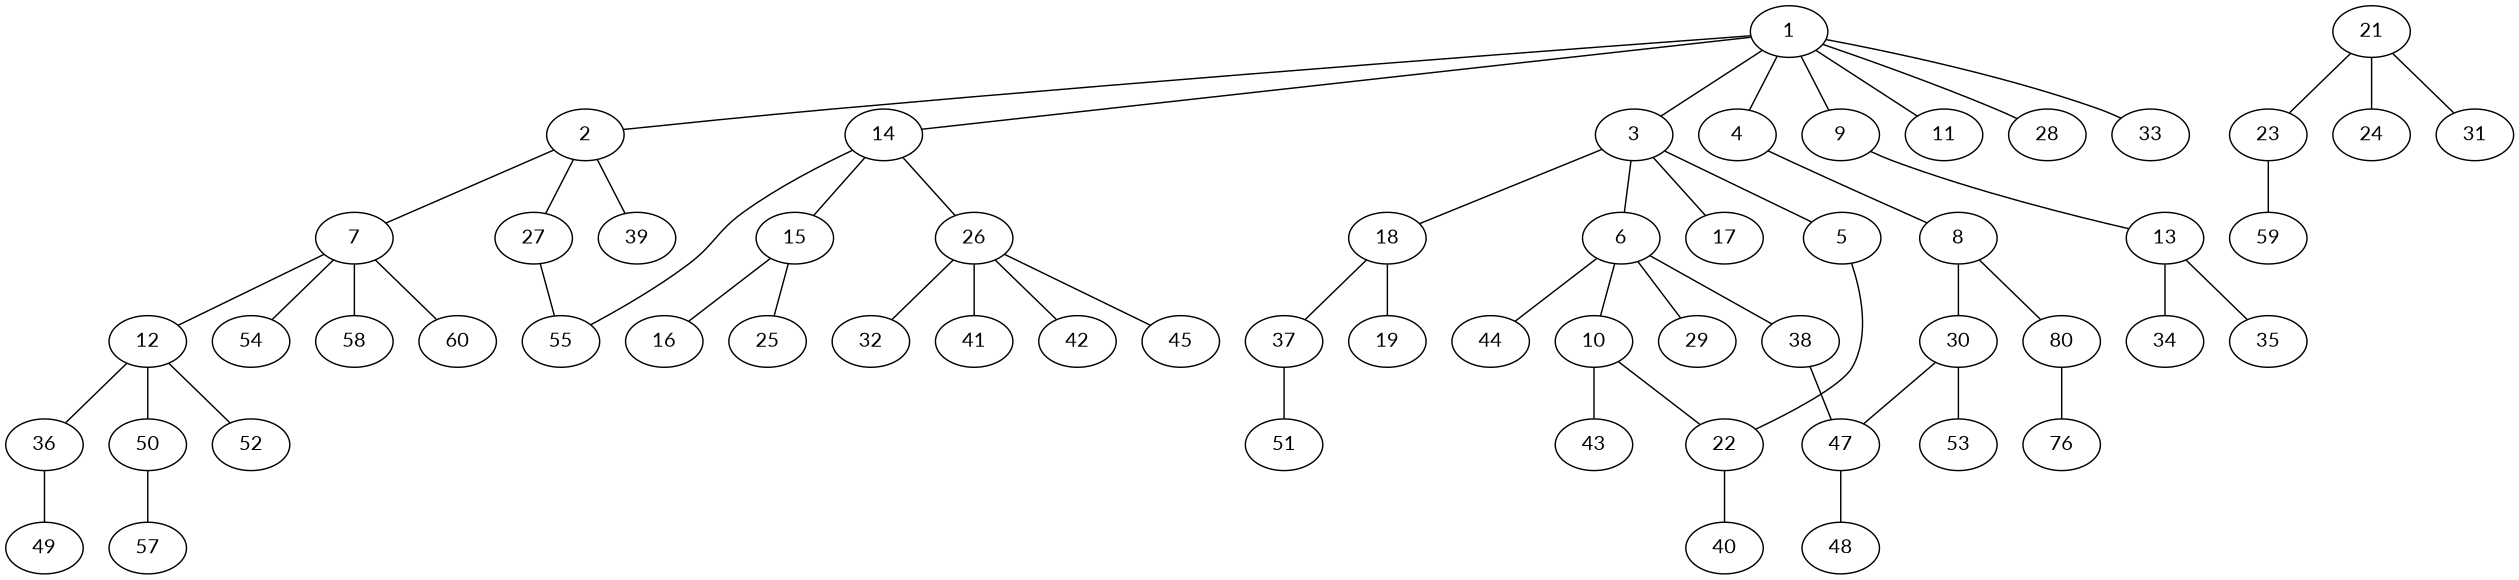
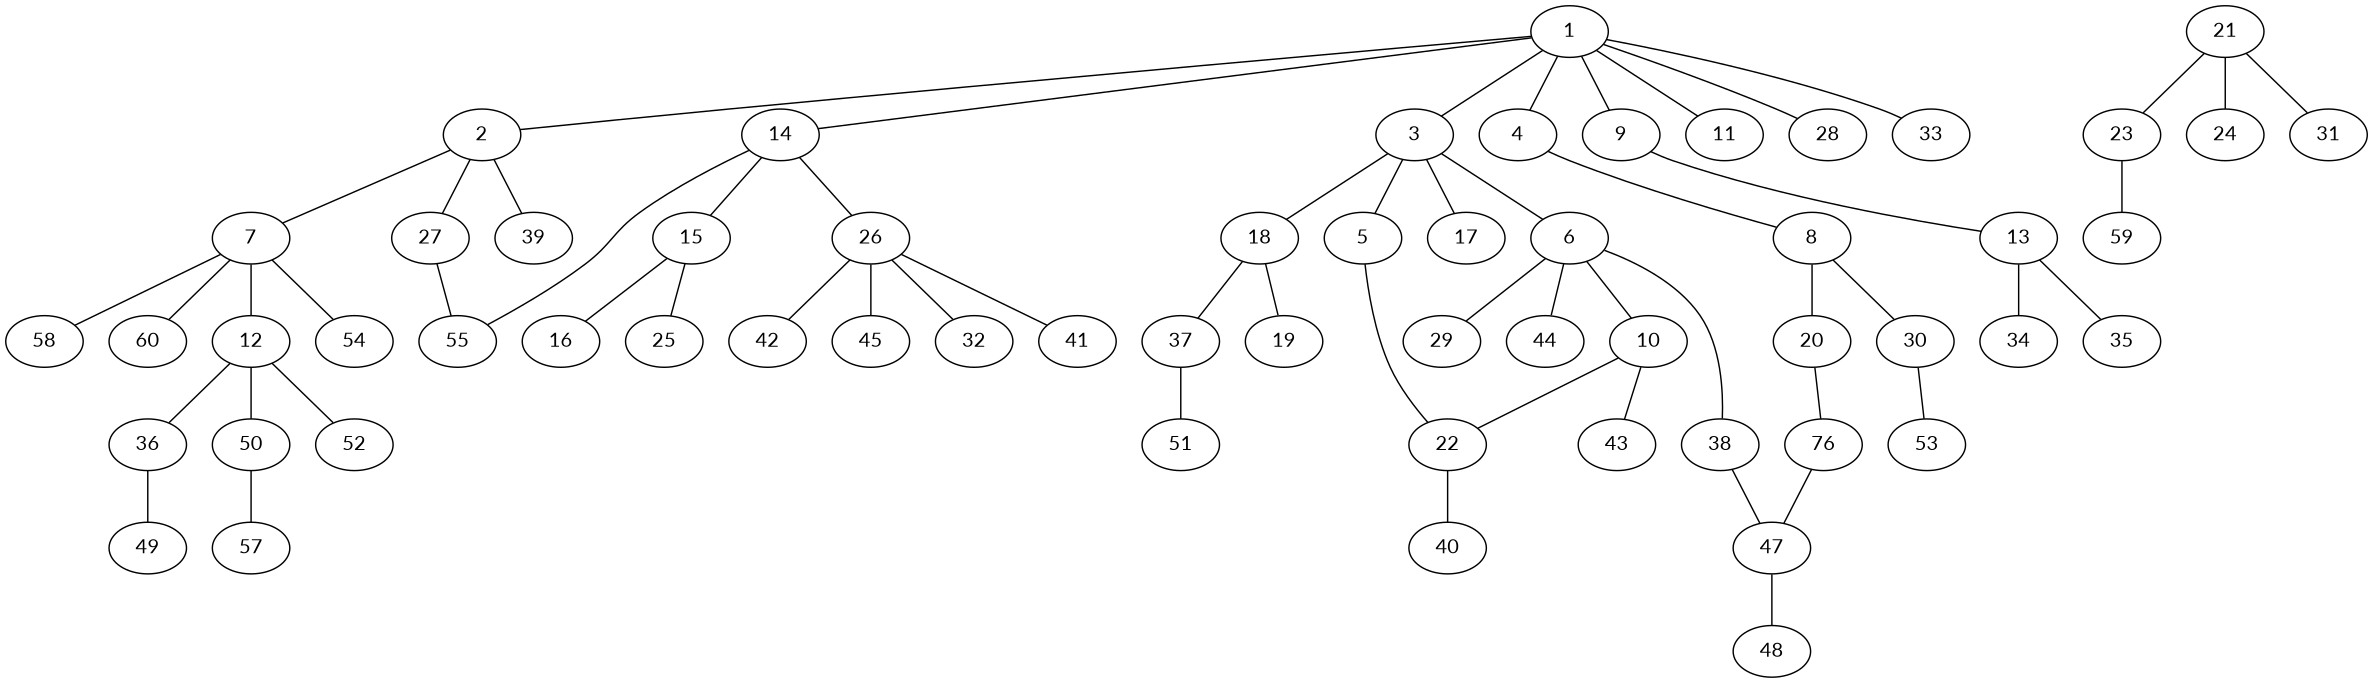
(2062, 341) -> (1812, 341)
(1899, 393) -> (1798, 496)
